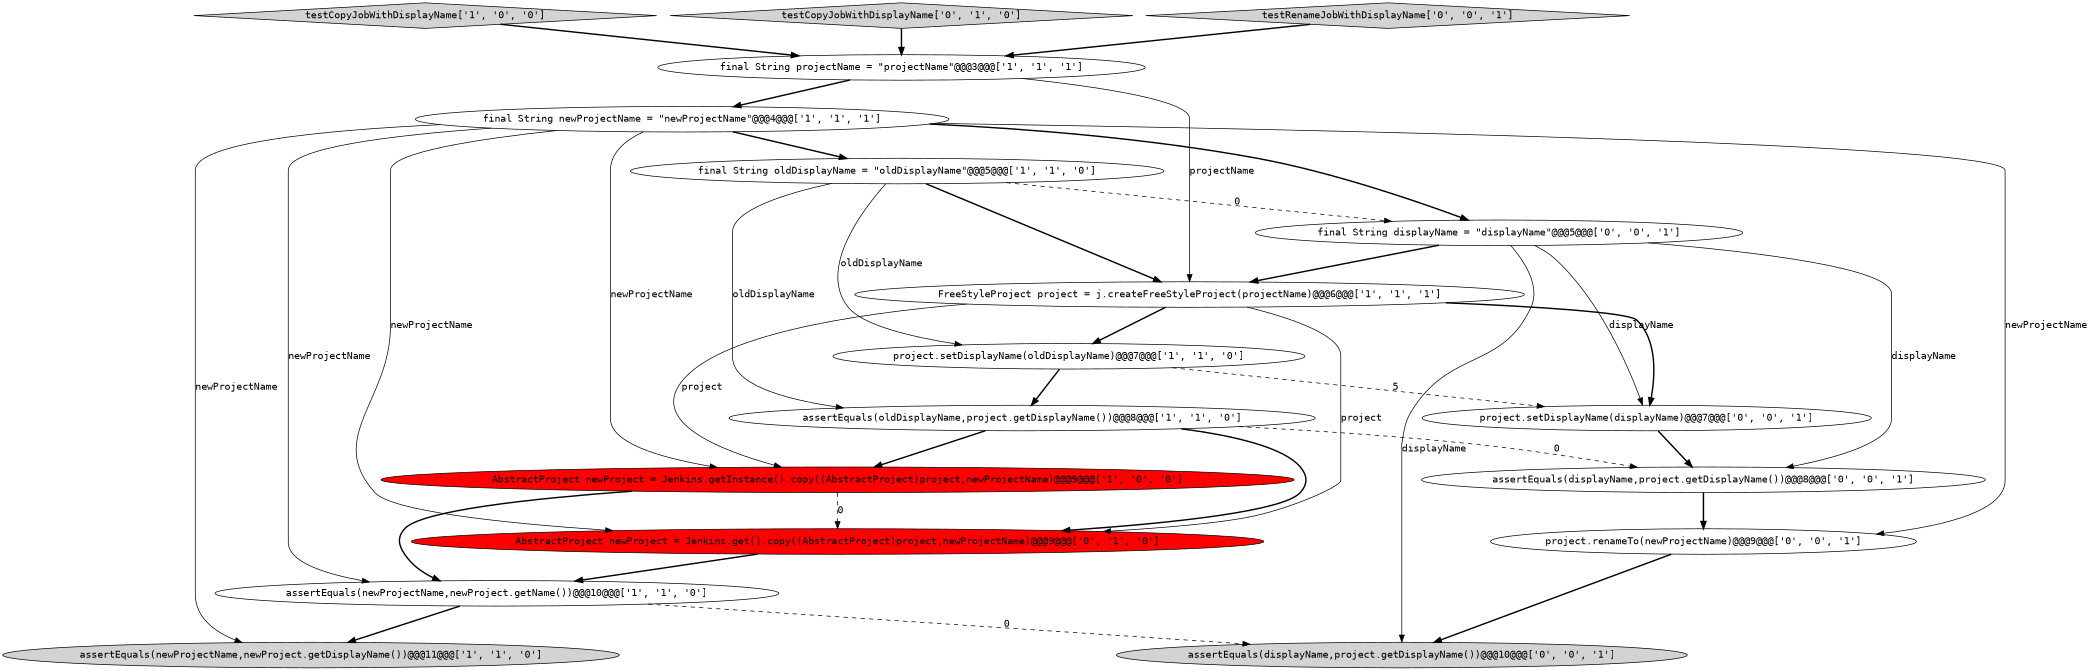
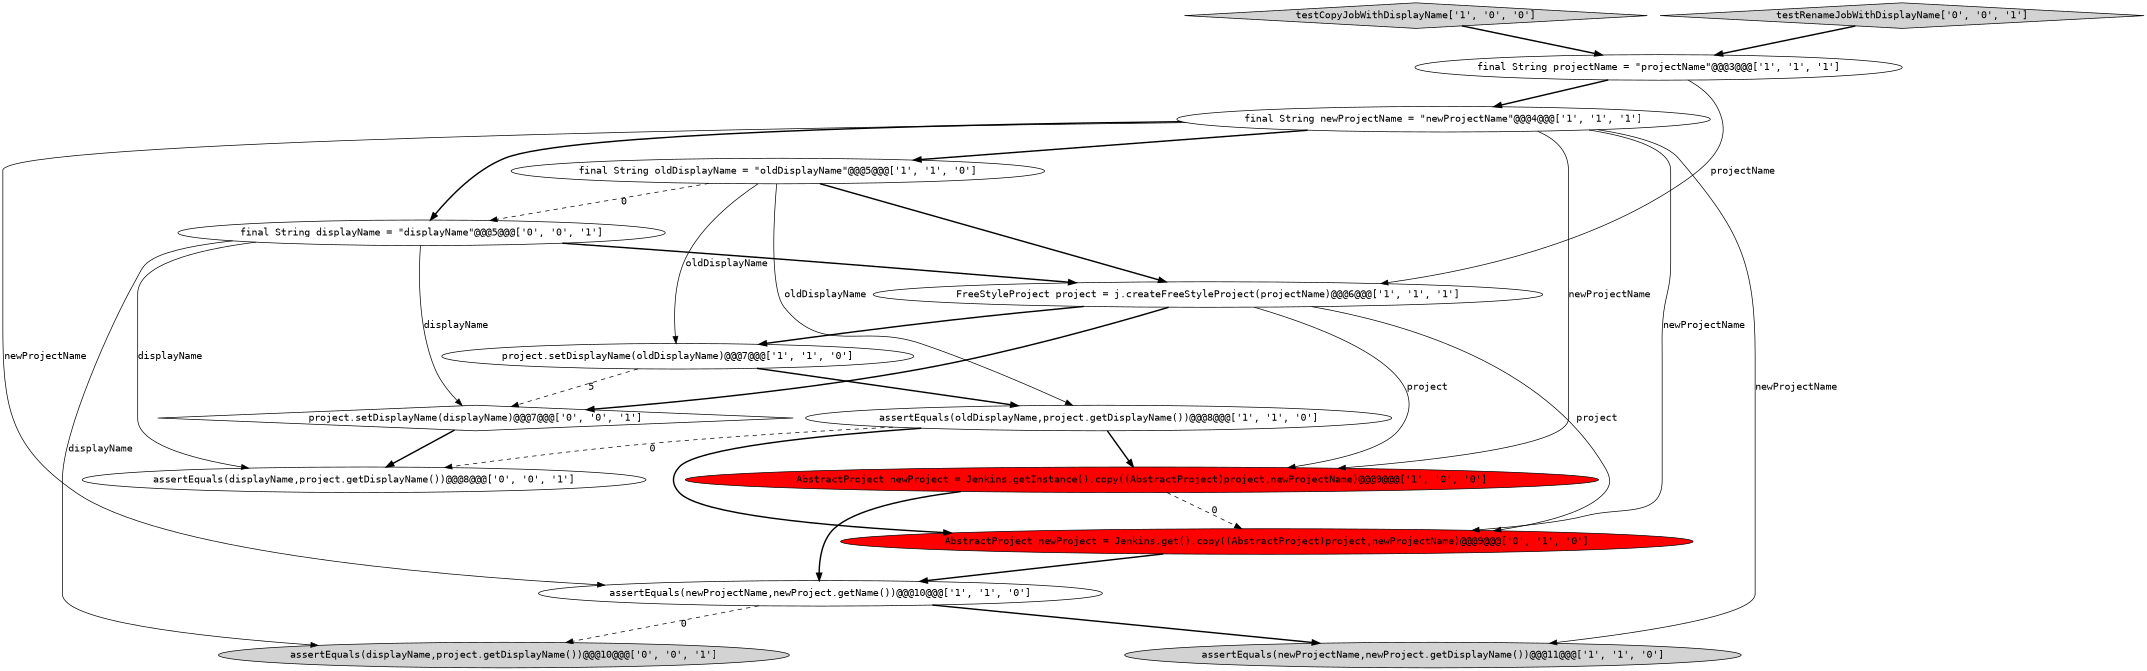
(901, 16) -> none
(1647, 418) -> (476, 418)
(1703, 542) -> none
